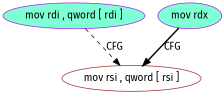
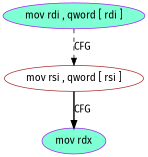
(164, 44) -> (74, 106)
